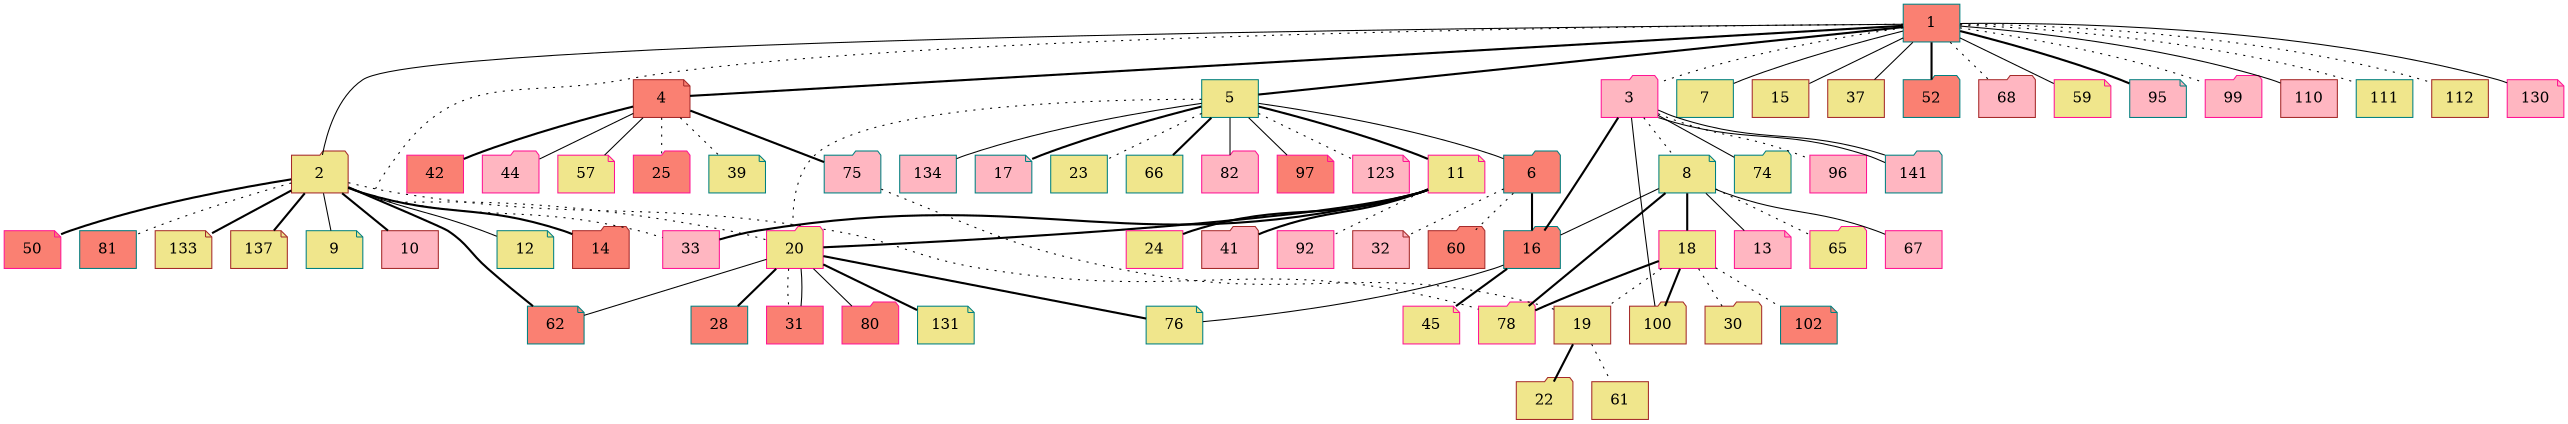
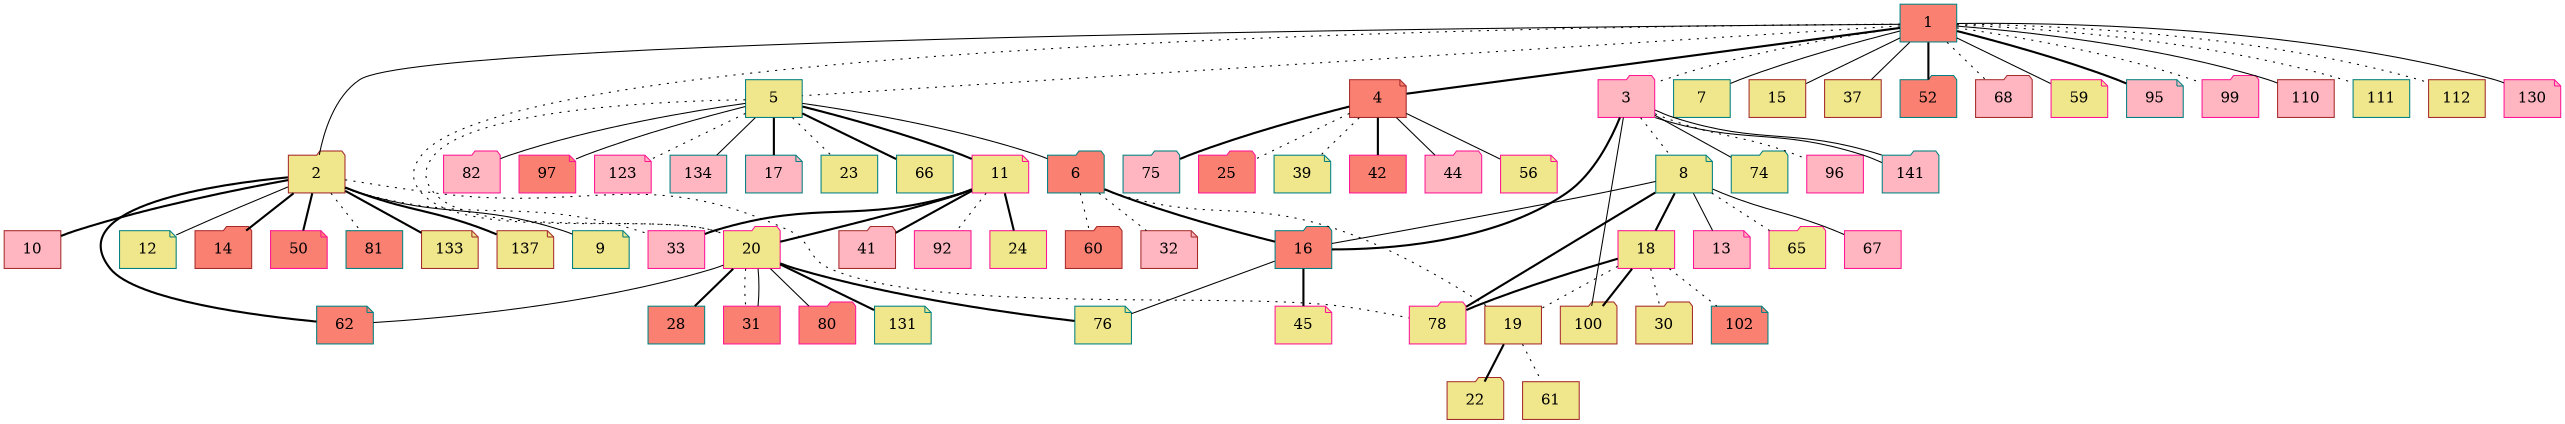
(1581, 61) -> (1351, 61)
(586, 174) -> (1529, 174)
(1143, 273) -> (1304, 220)
